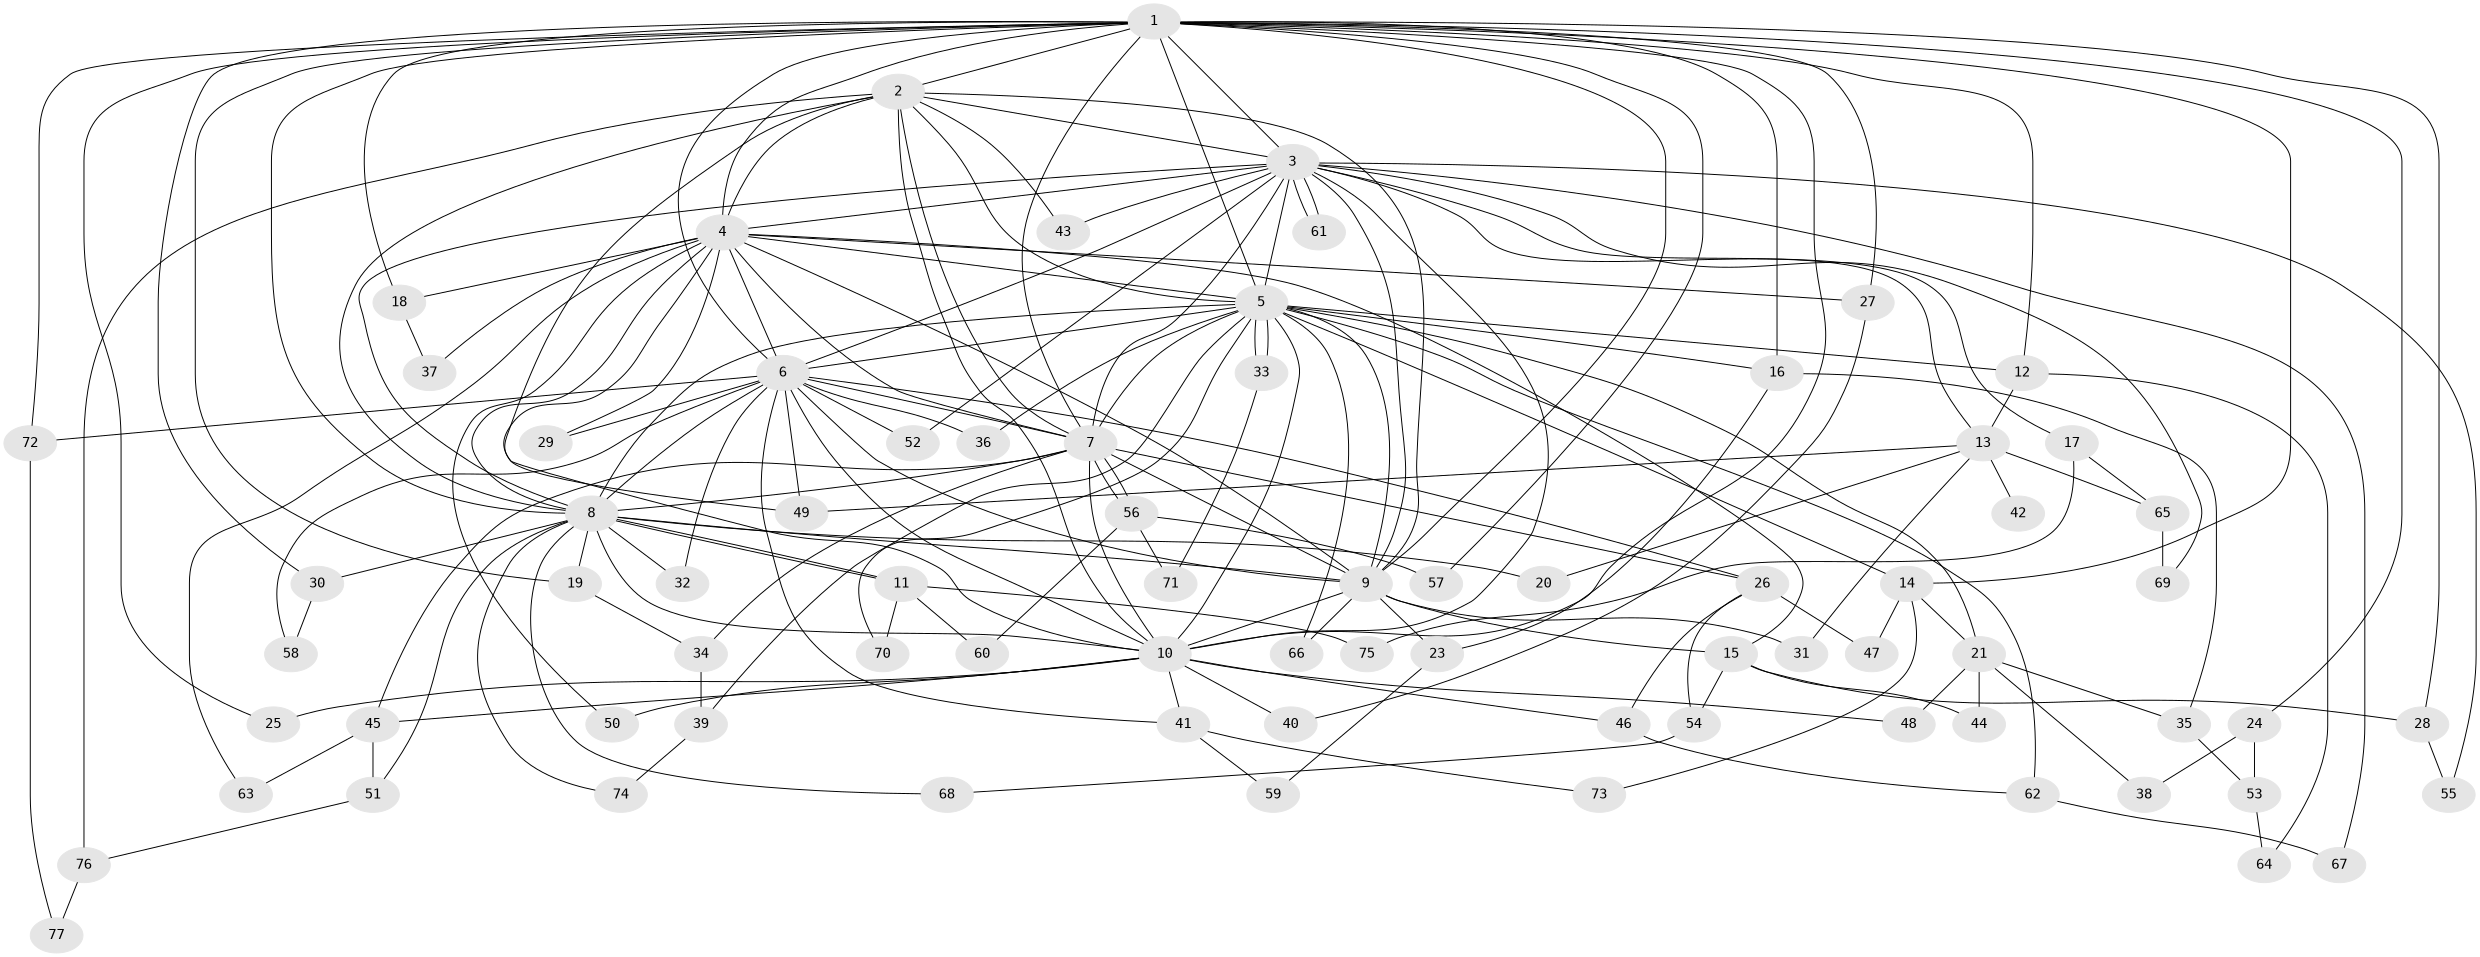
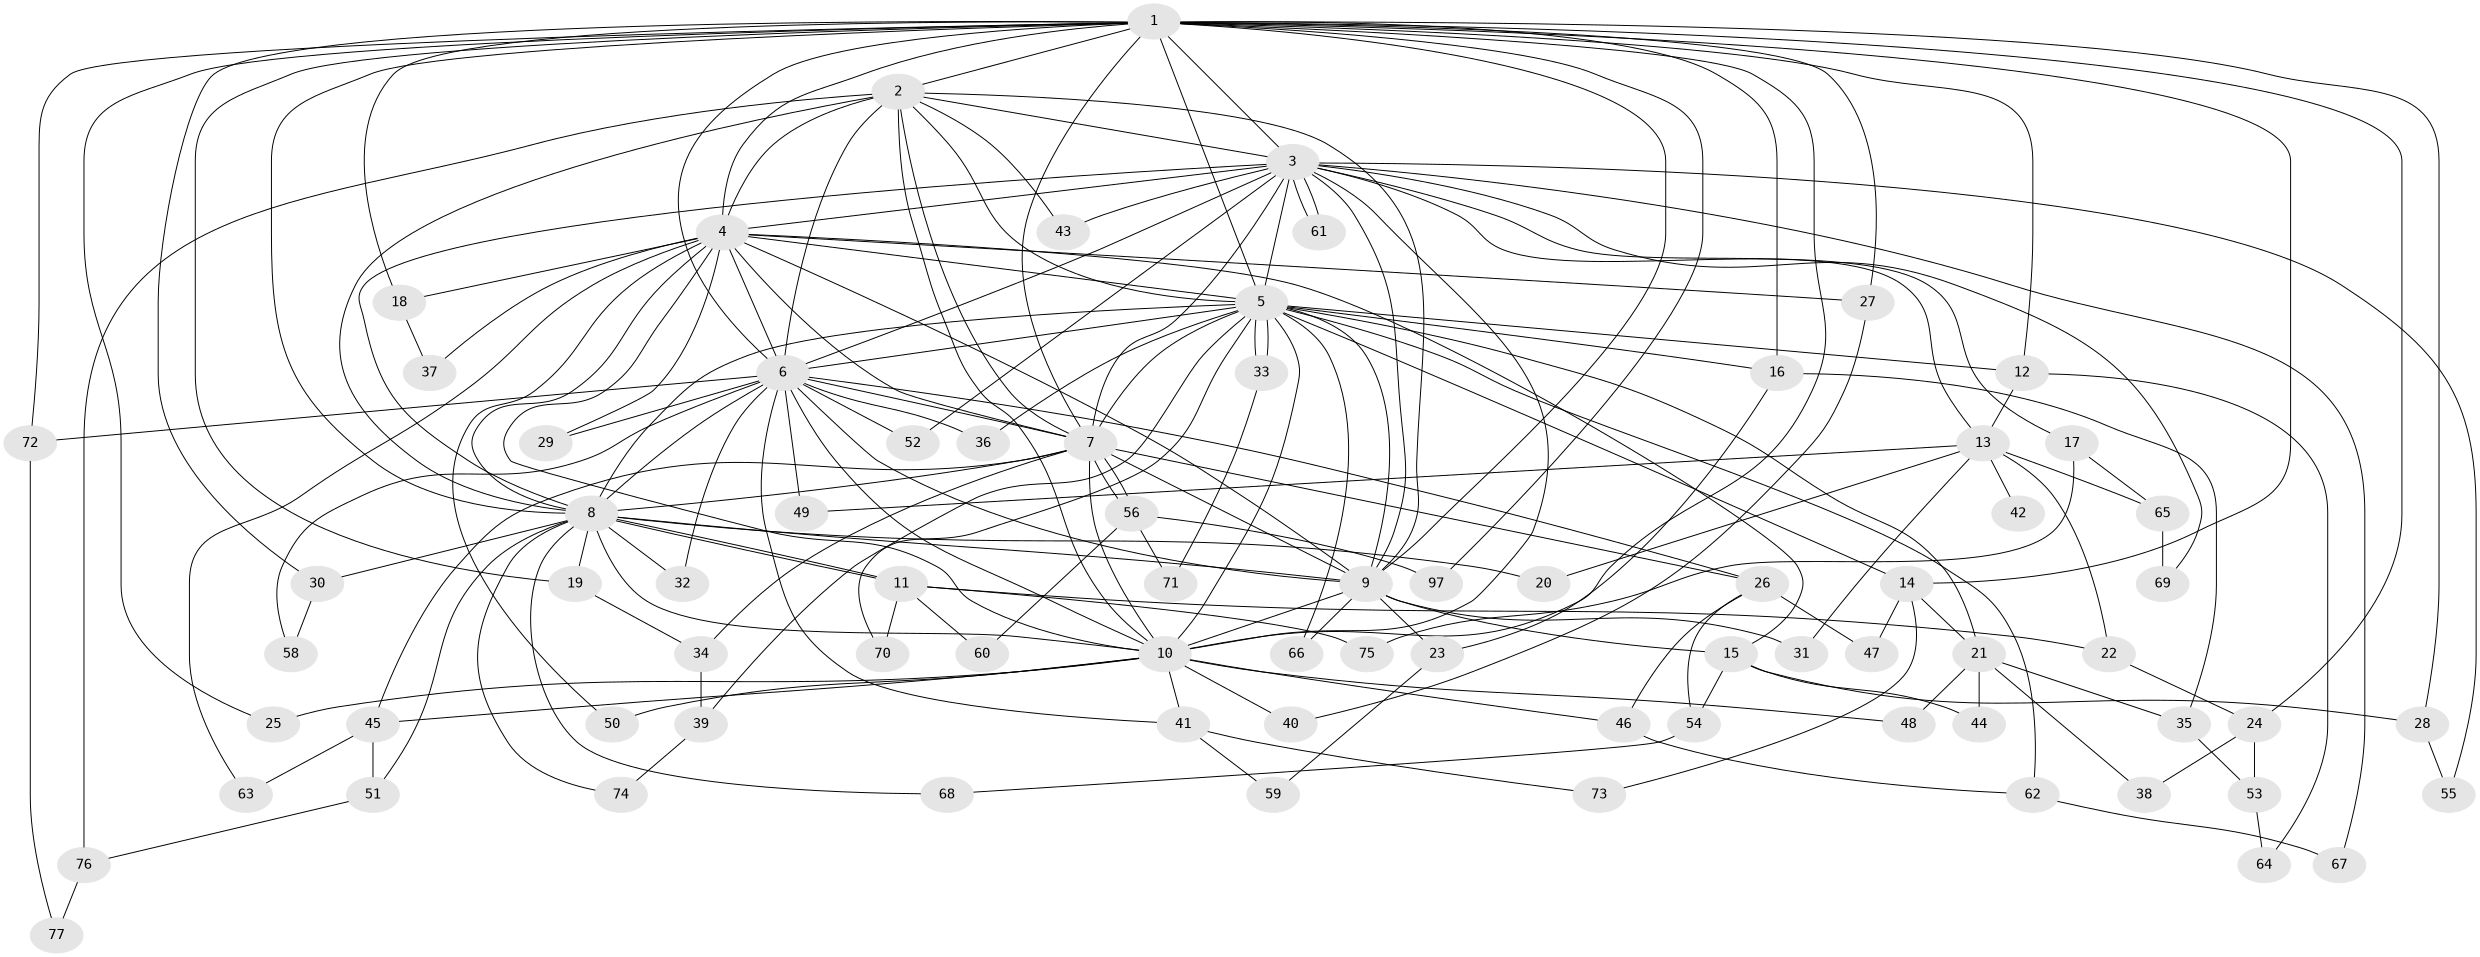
(551, 331) -> (812, 228)
(1436, 584) -> (1436, 584)
none -> (2109, 654)
